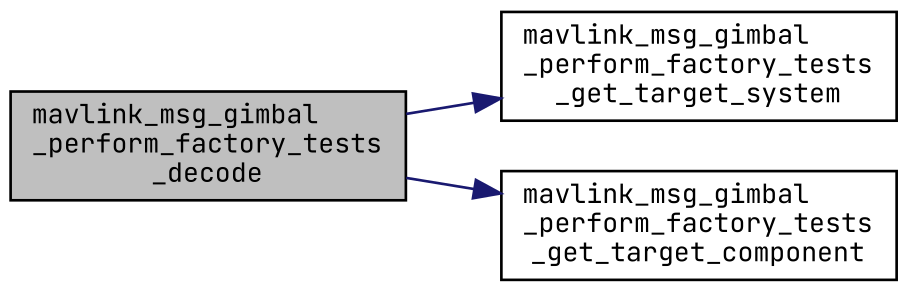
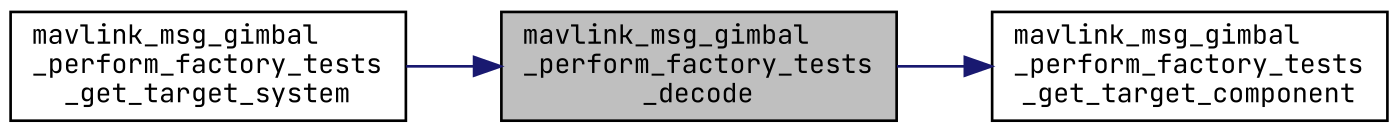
(440, 108) -> (440, 66)
